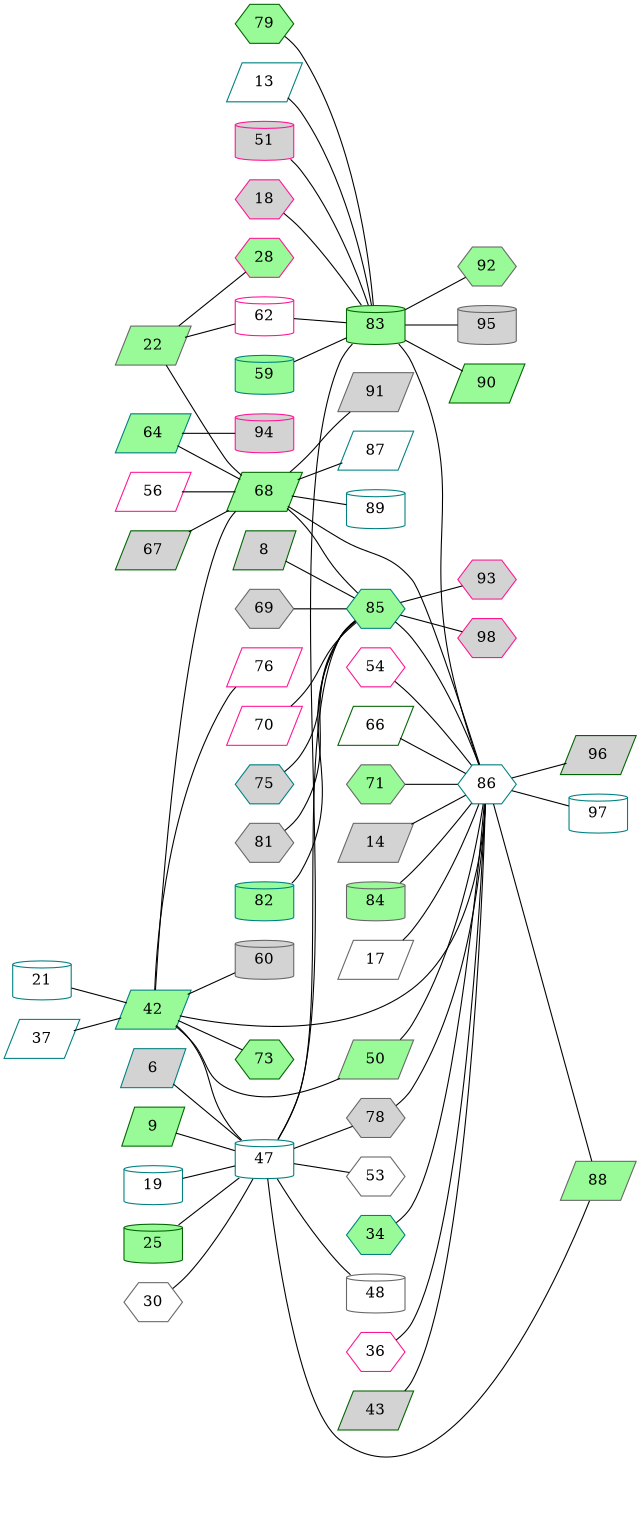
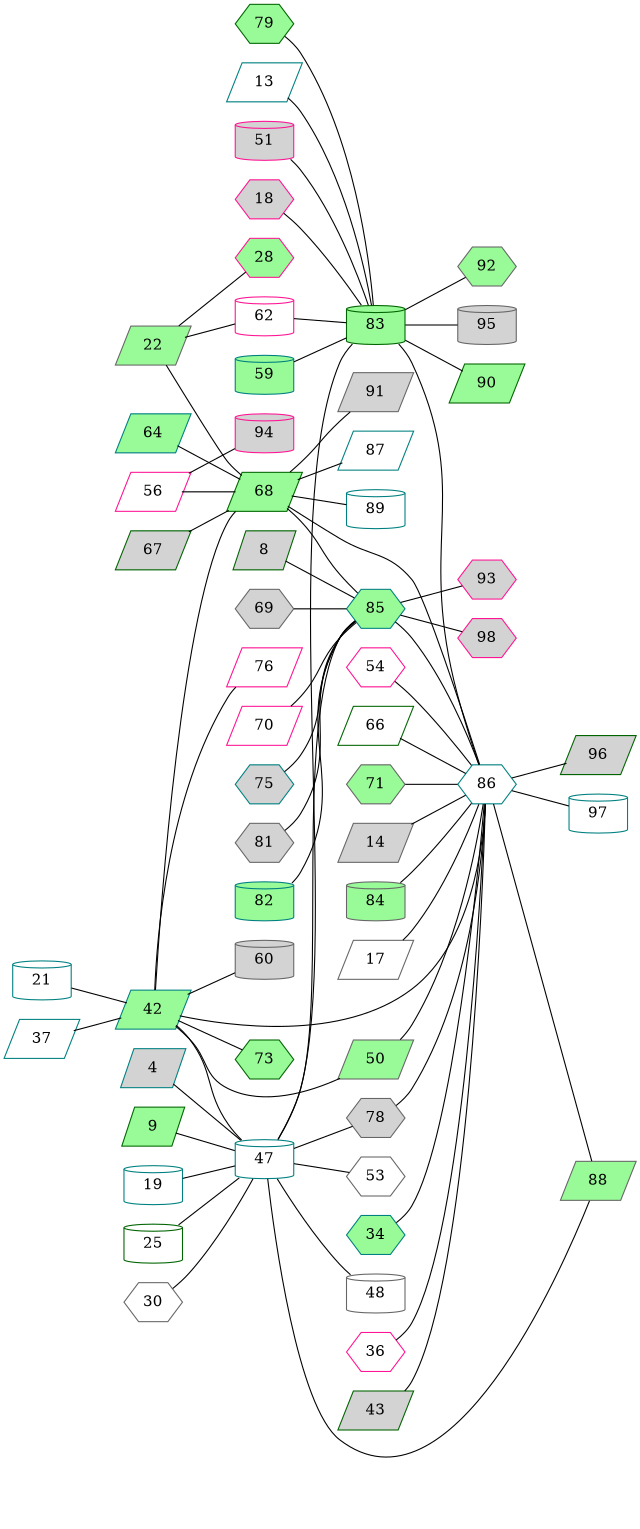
(200, 433) -> (217, 458)
(153, 1068) -> (153, 1068)
(153, 1244) -> (153, 1244)
